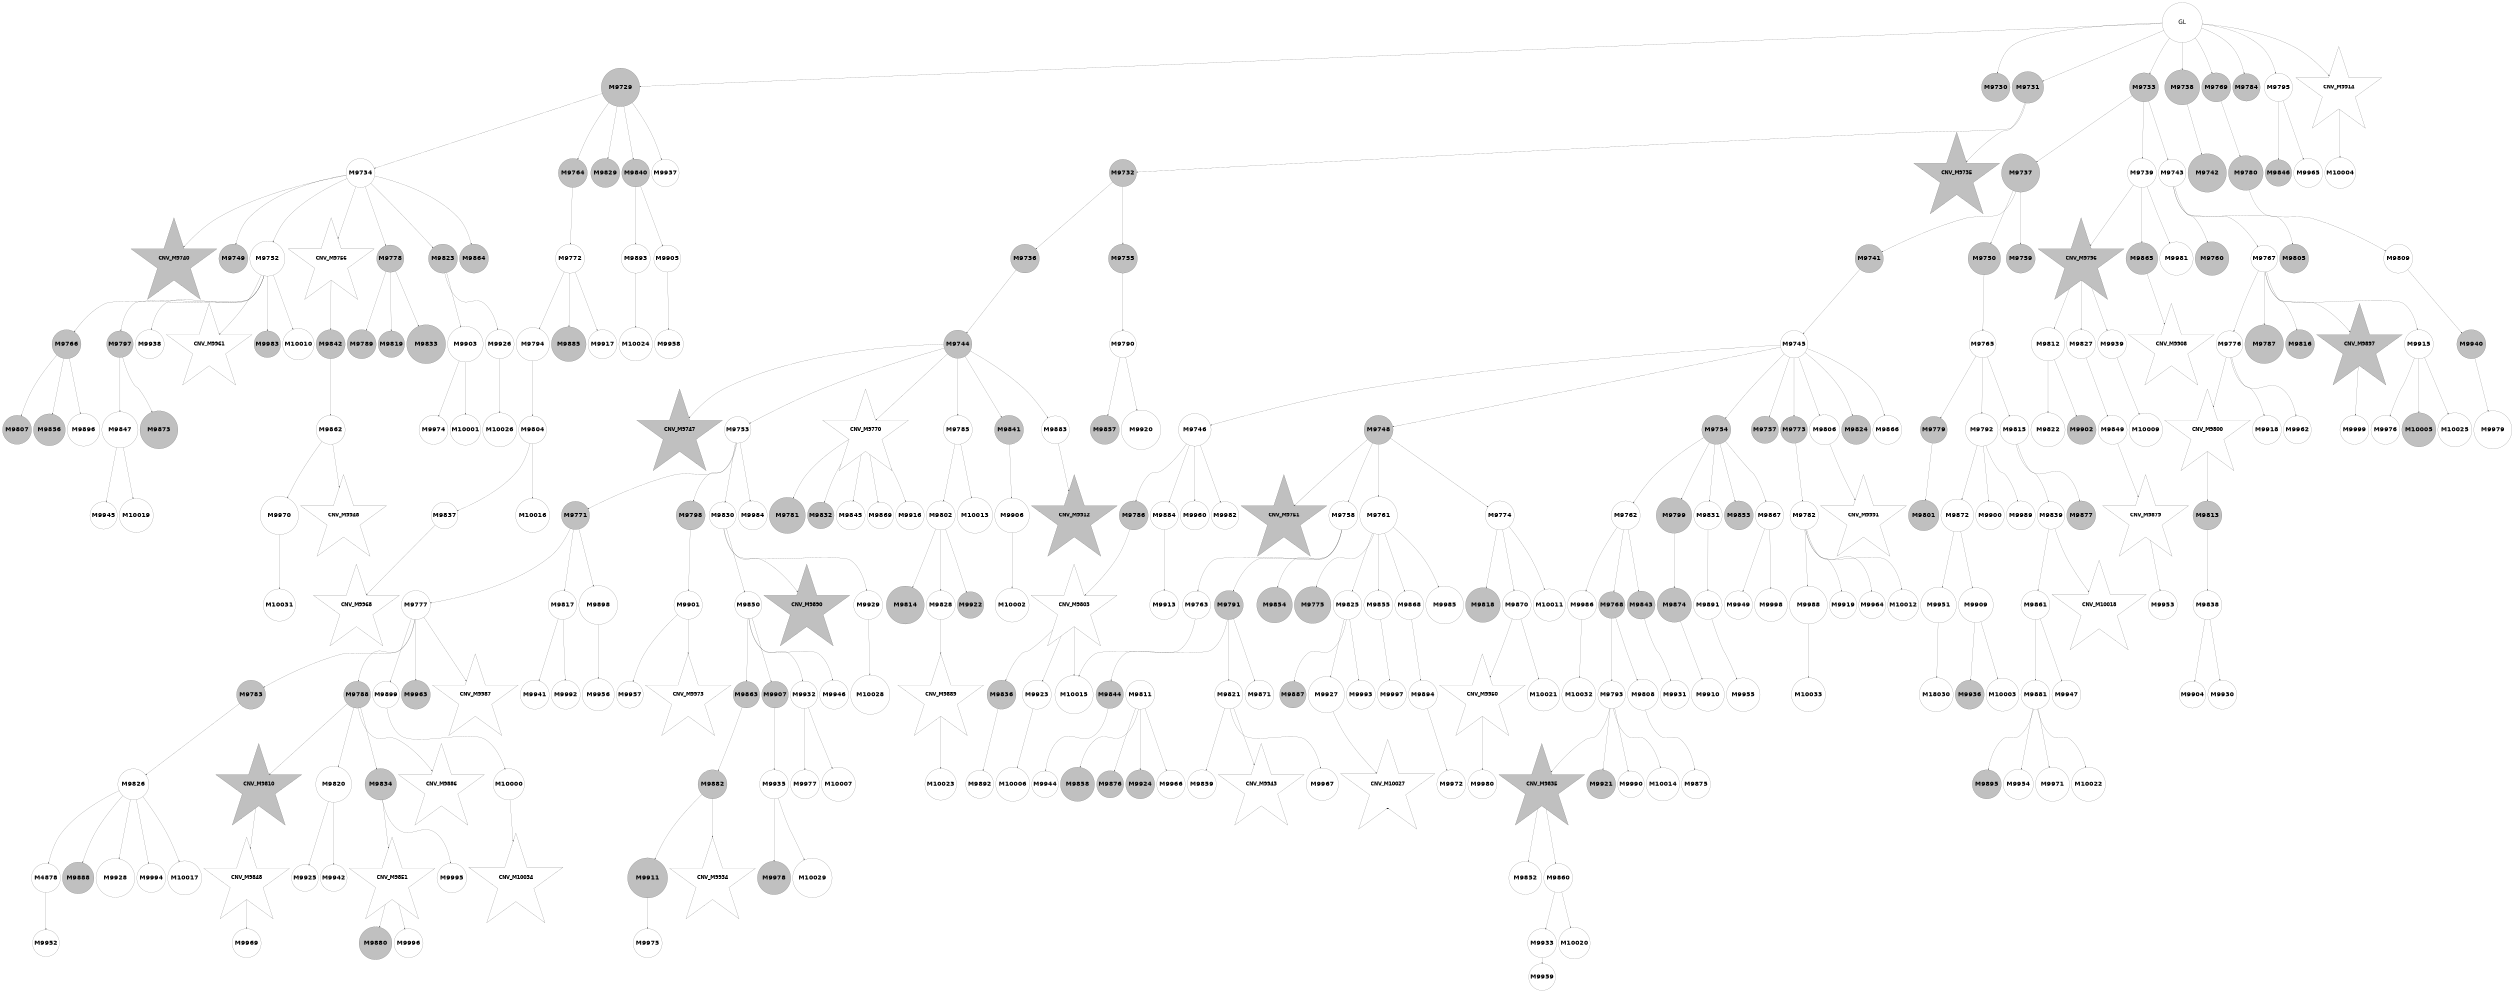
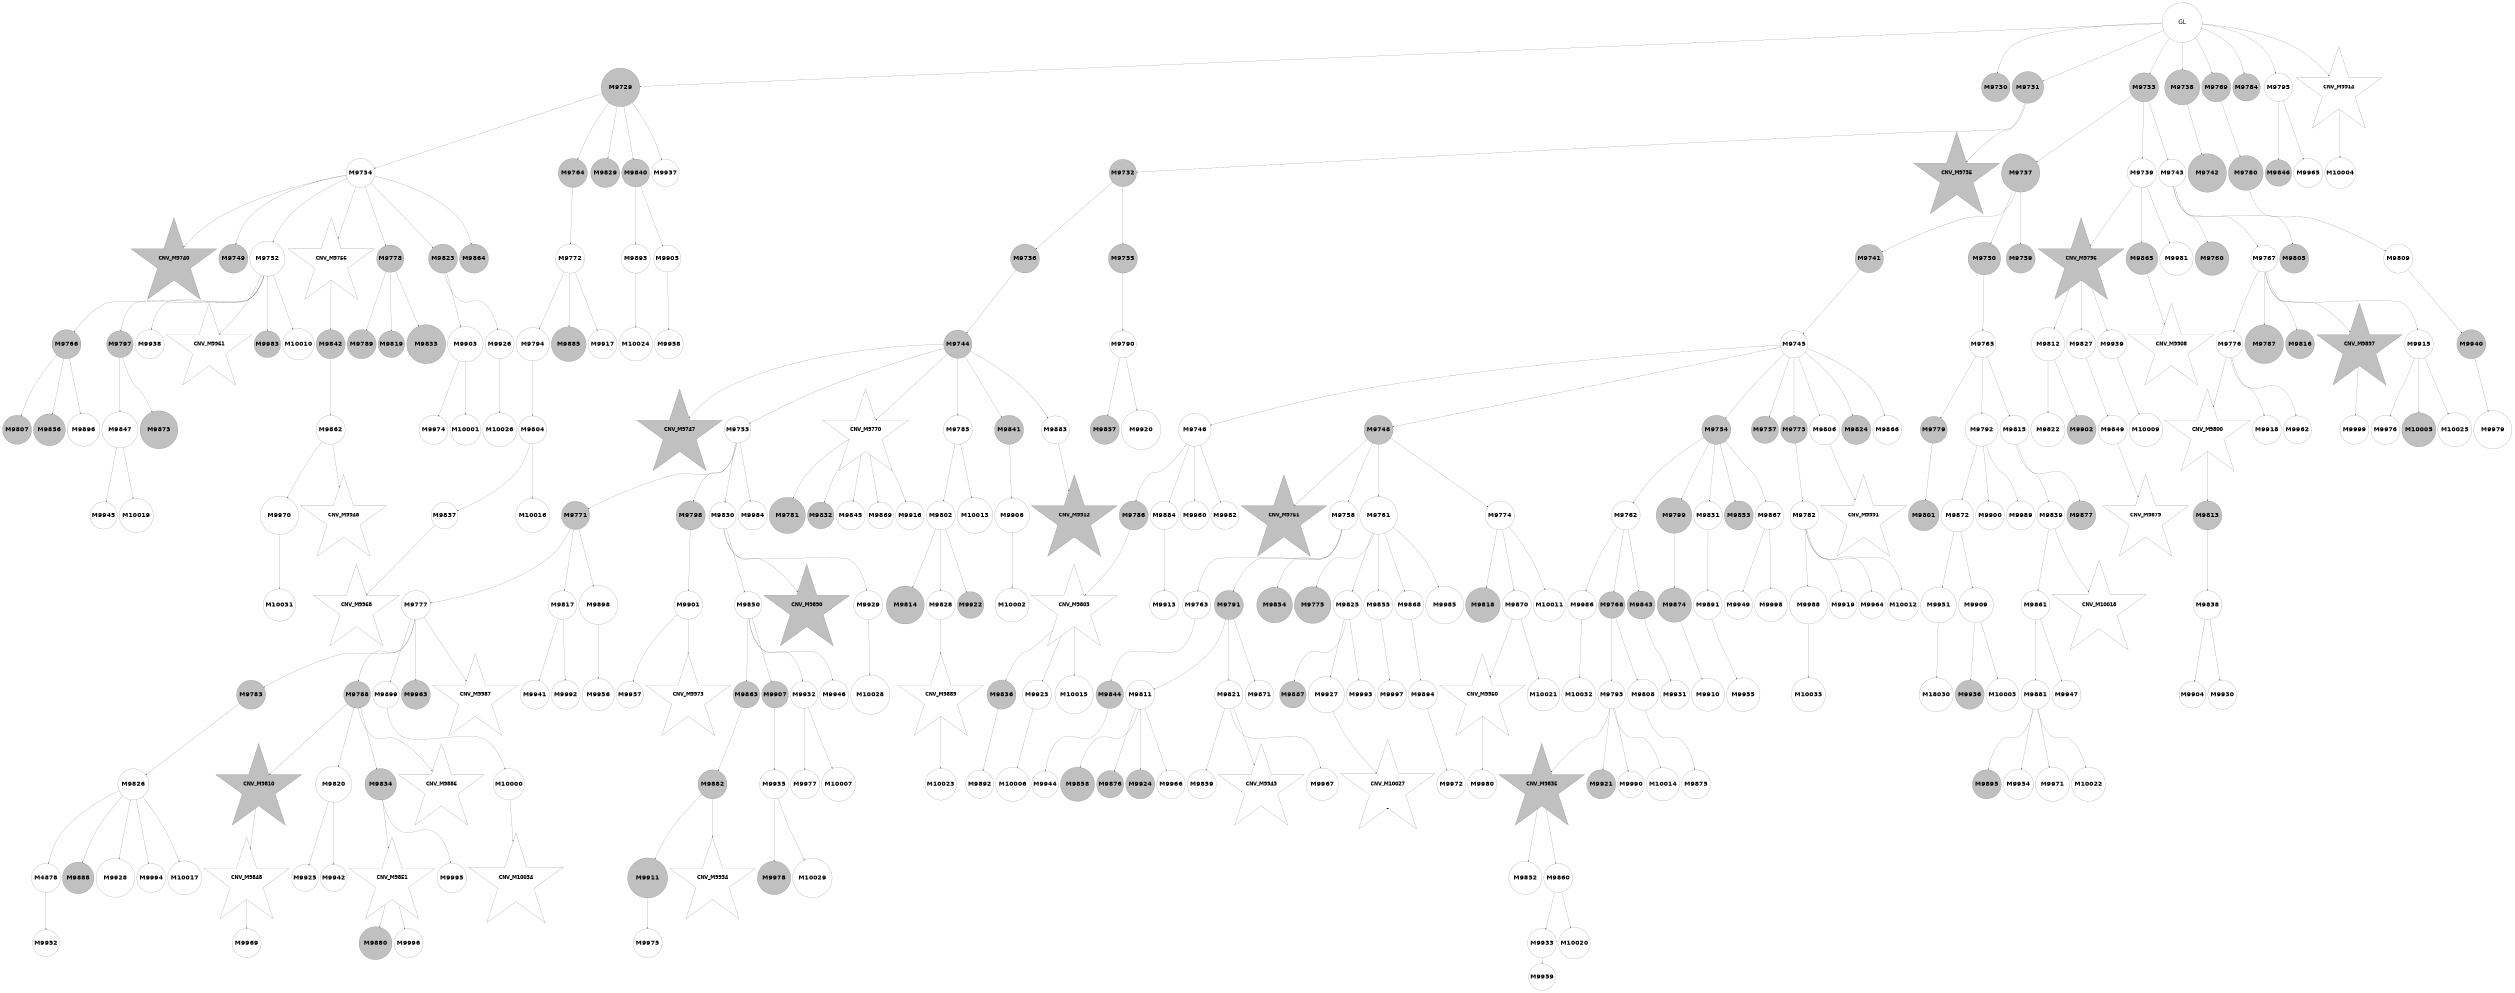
(2163, 605) -> none
(1175, 653) -> (1199, 662)
